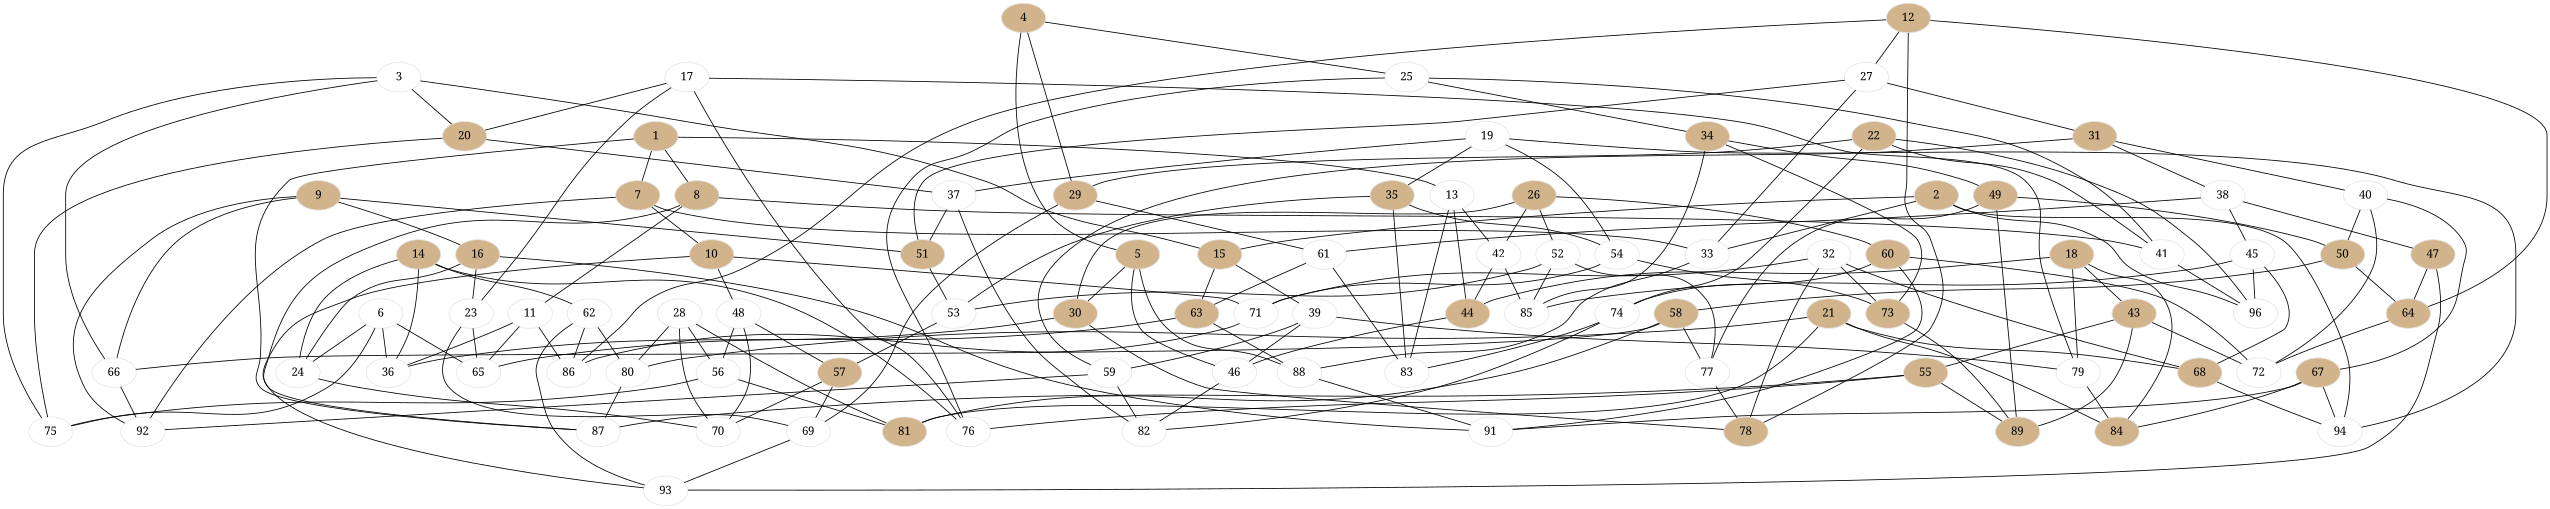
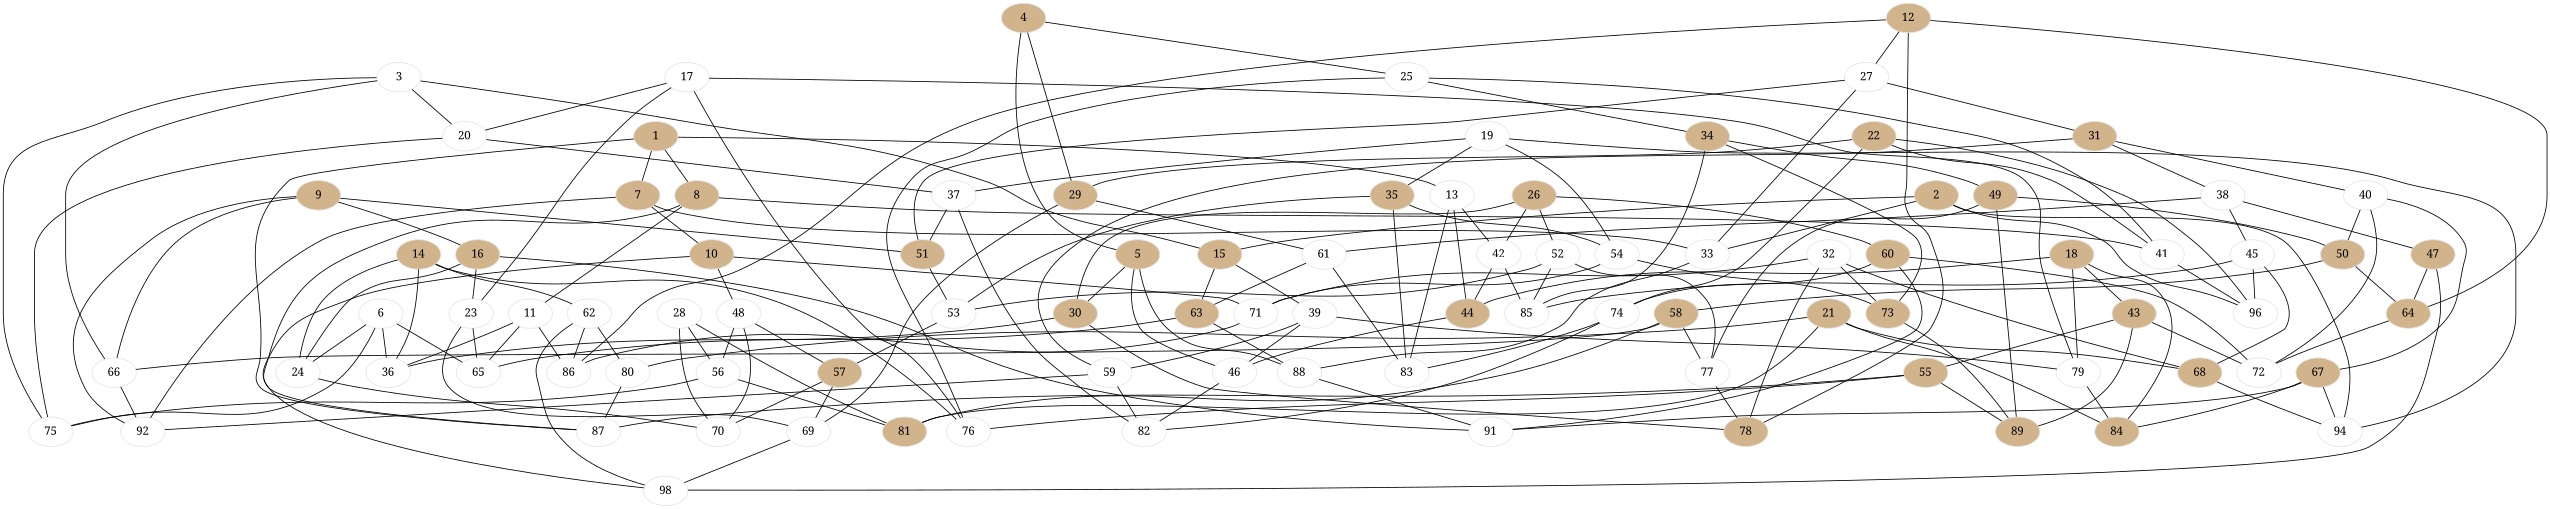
(465, 136) -> (465, 136)
(661, 335) -> none
(666, 491) -> (666, 491)
